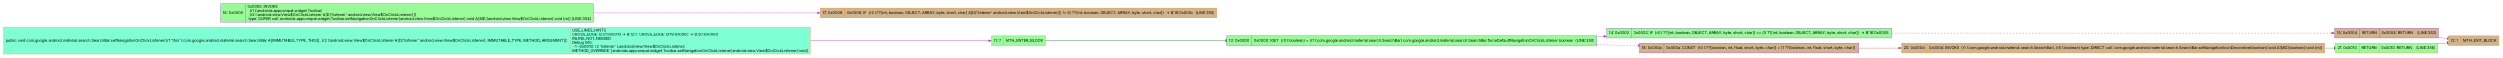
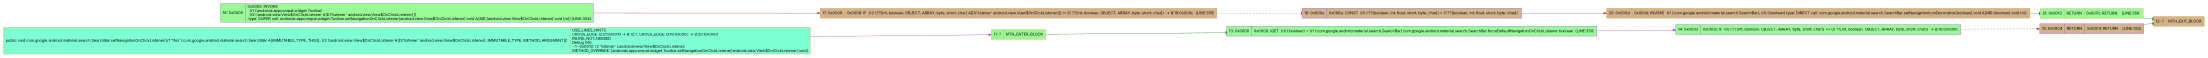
(705, 13) -> (705, 13)
(2443, 38) -> (2148, 24)
(1618, 45) -> (1259, 13)
(2408, 48) -> (2114, 13)
